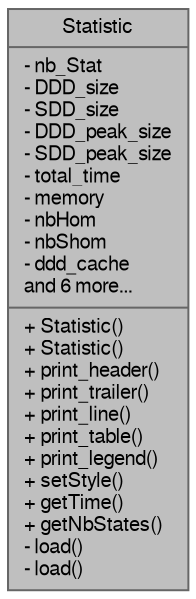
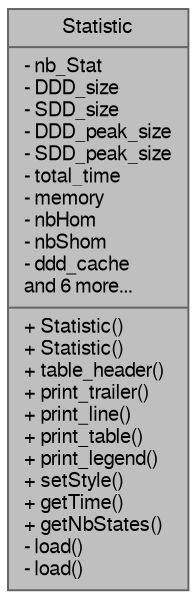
(92, 371) -> (94, 371)
